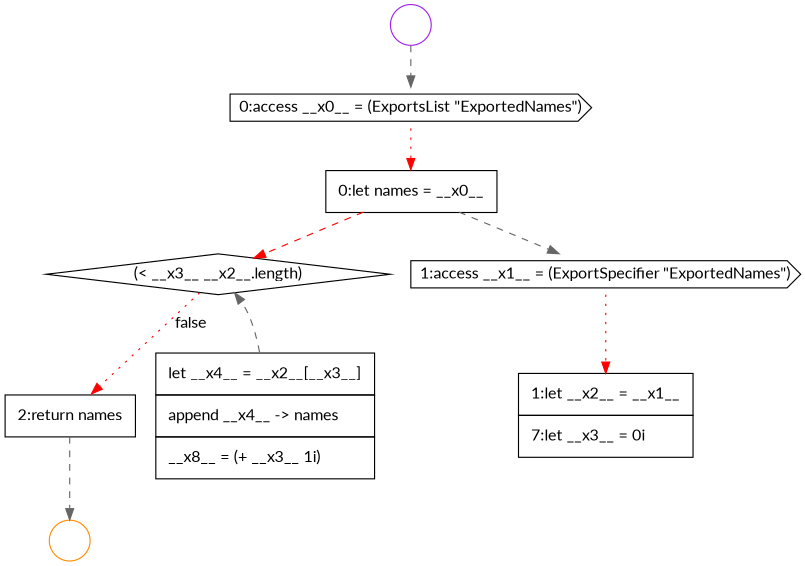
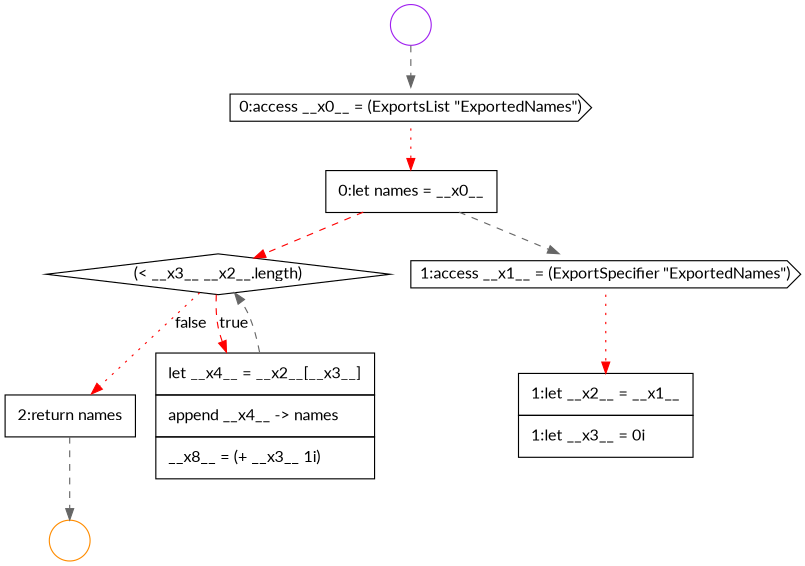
none -> (217, 318)
(588, 436) -> (588, 436)
